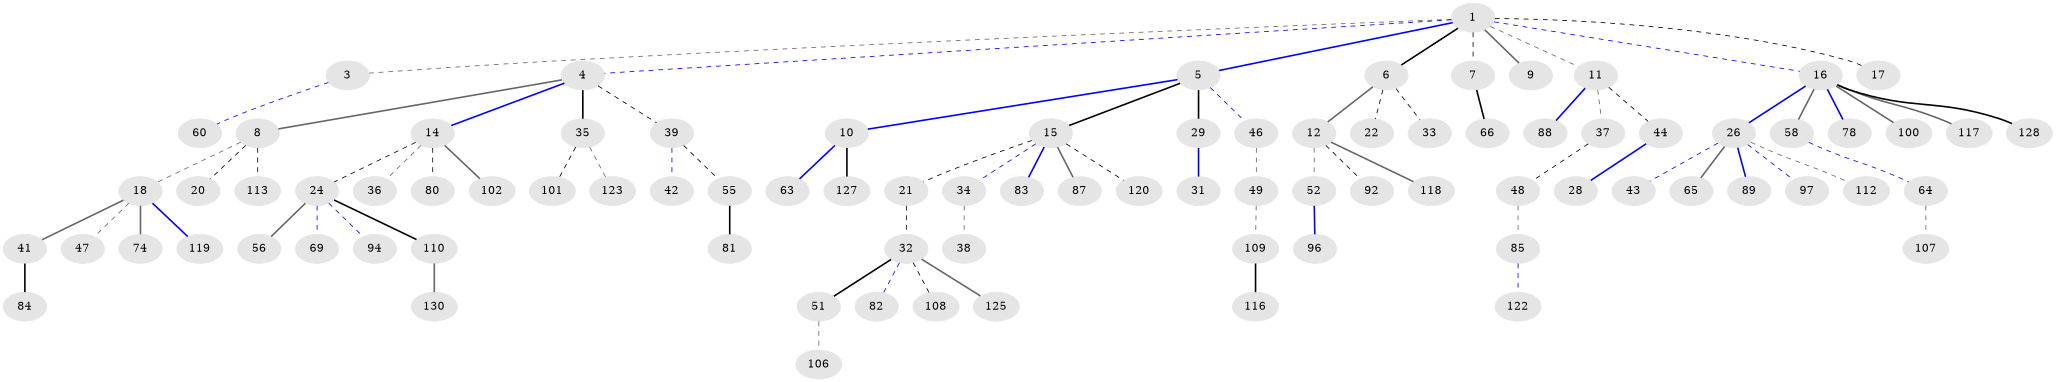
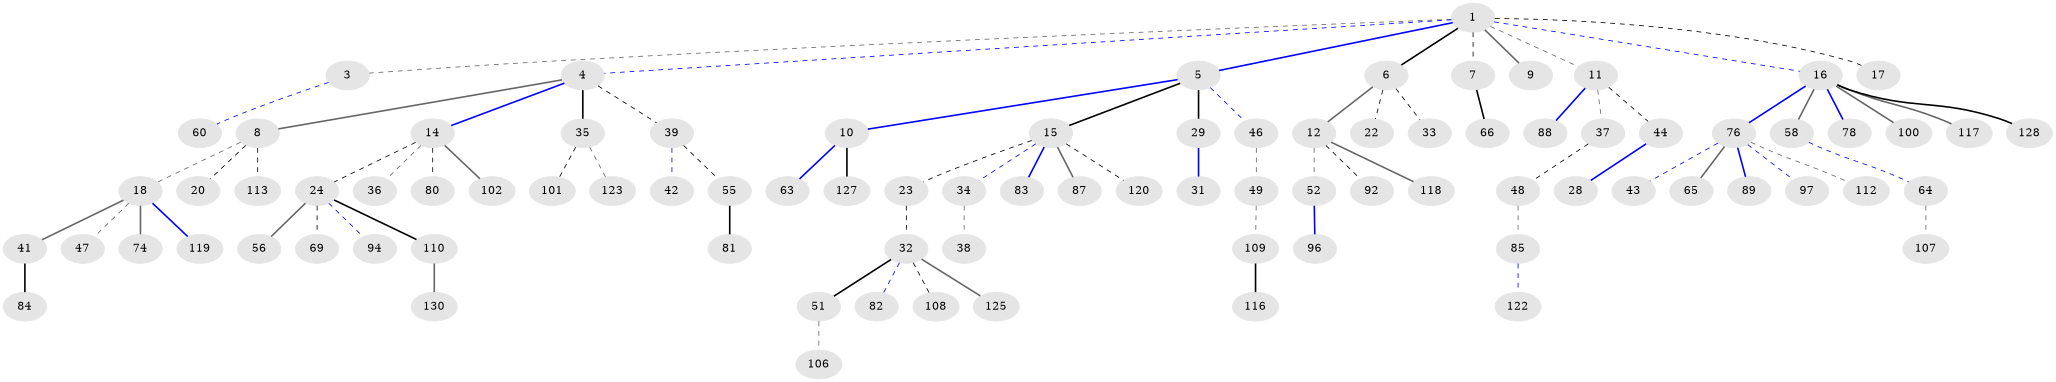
(1734, 133) -> (1734, 133)
(906, 191) -> (906, 191)
(317, 220) -> (317, 220)
